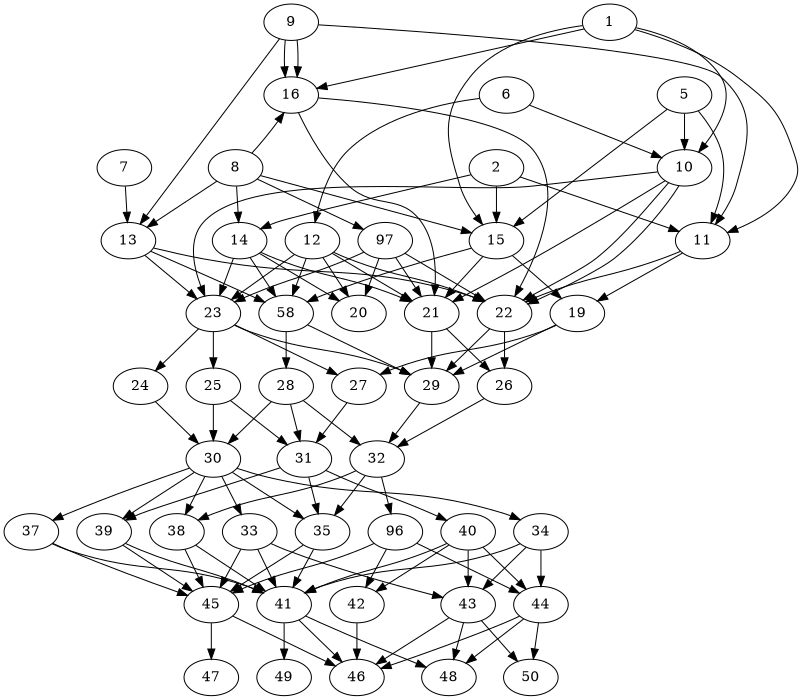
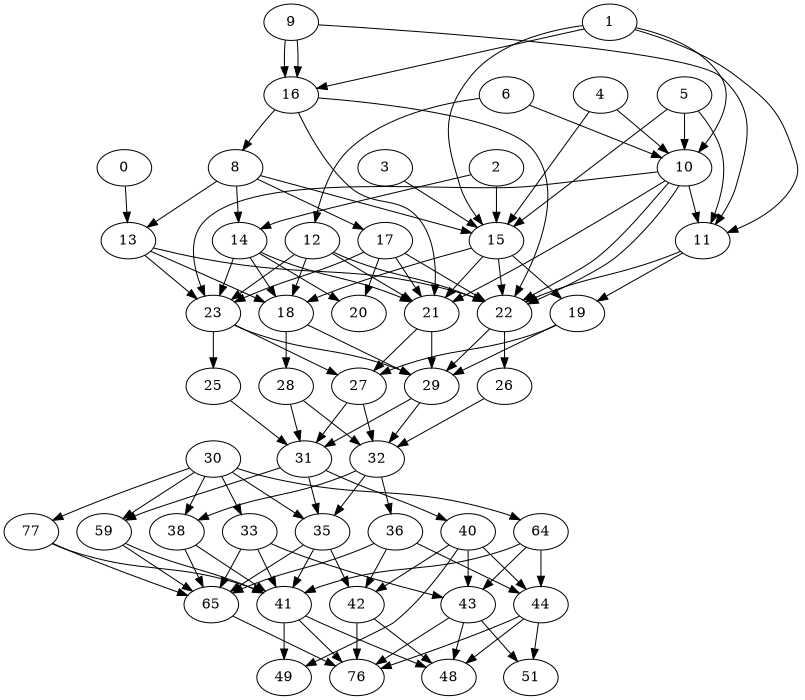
none -> (601, 95)
(213, 127) -> none
(265, 138) -> (261, 125)
(124, 168) -> (124, 168)
none -> (385, 168)
(595, 203) -> (692, 199)
(385, 241) -> (385, 241)
none -> (500, 269)
(333, 273) -> none
(286, 313) -> (286, 313)
(463, 344) -> (399, 346)
(141, 386) -> none
none -> (366, 416)
(213, 418) -> none
none -> (374, 419)
(249, 423) -> none
(31, 532) -> (31, 532)
(104, 532) -> (104, 532)
(395, 532) -> (395, 532)
(541, 532) -> (541, 532)
none -> (337, 563)
(391, 564) -> (398, 619)
(211, 605) -> (211, 605)
none -> (399, 638)
(211, 677) -> none
(357, 677) -> (357, 677)
(531, 677) -> (531, 677)
